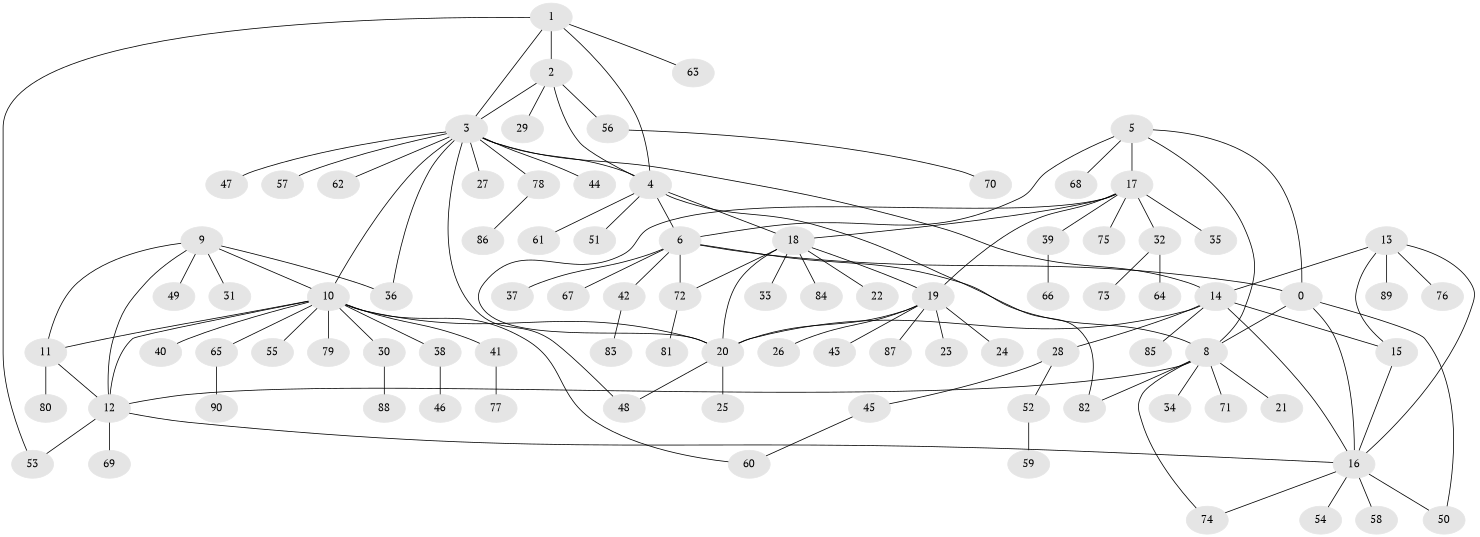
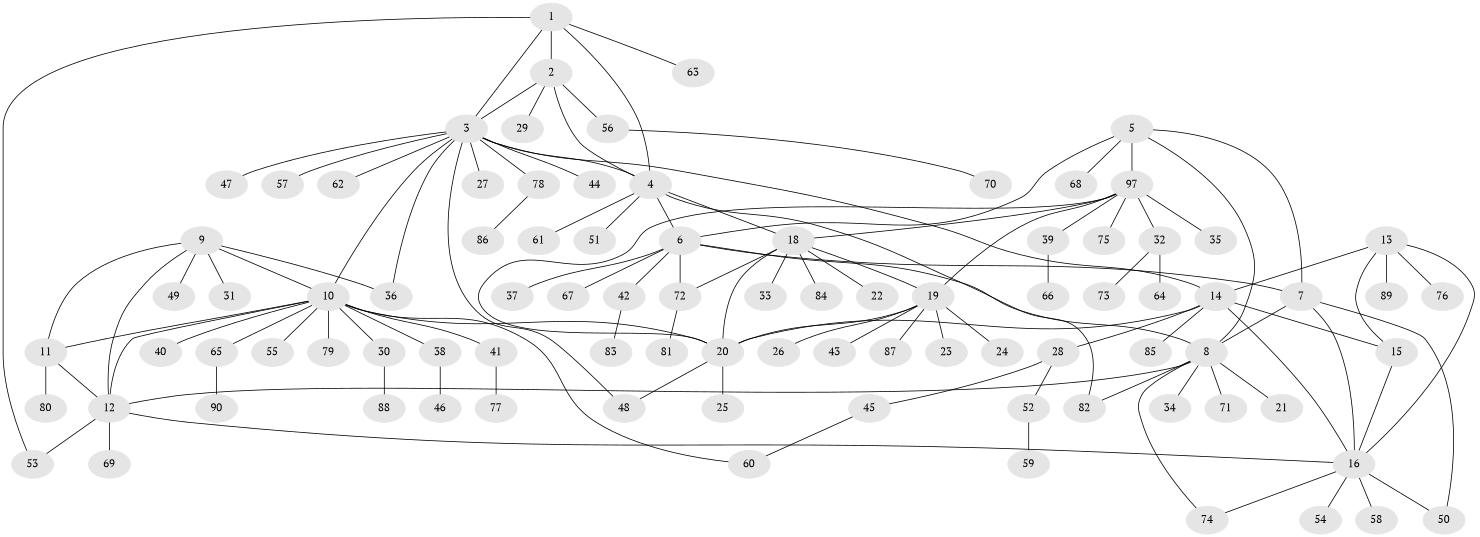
(1132, 185) -> (1132, 185)
(1301, 297) -> (1301, 297)
